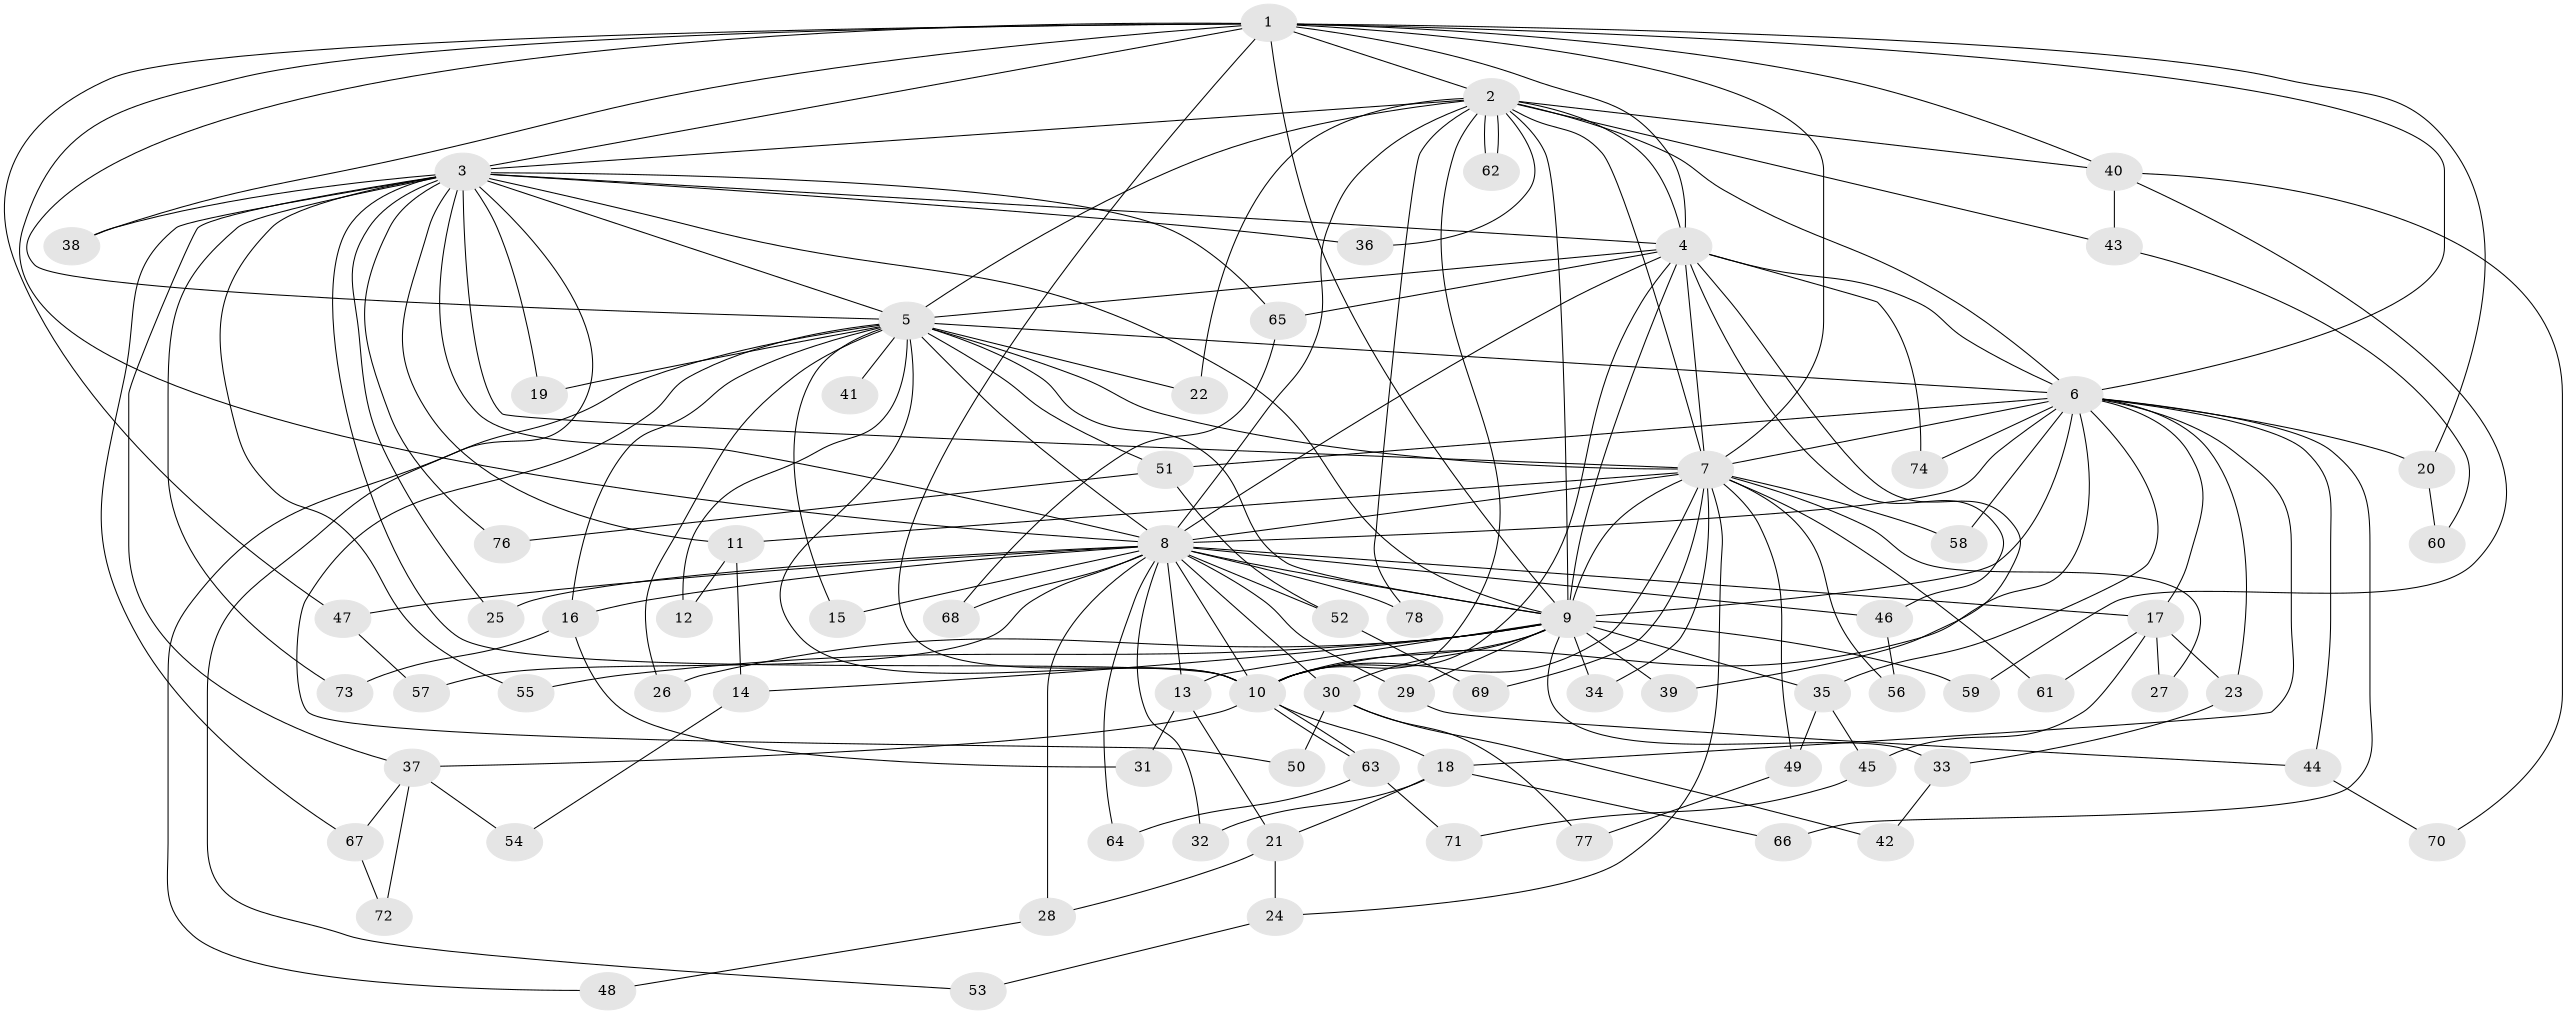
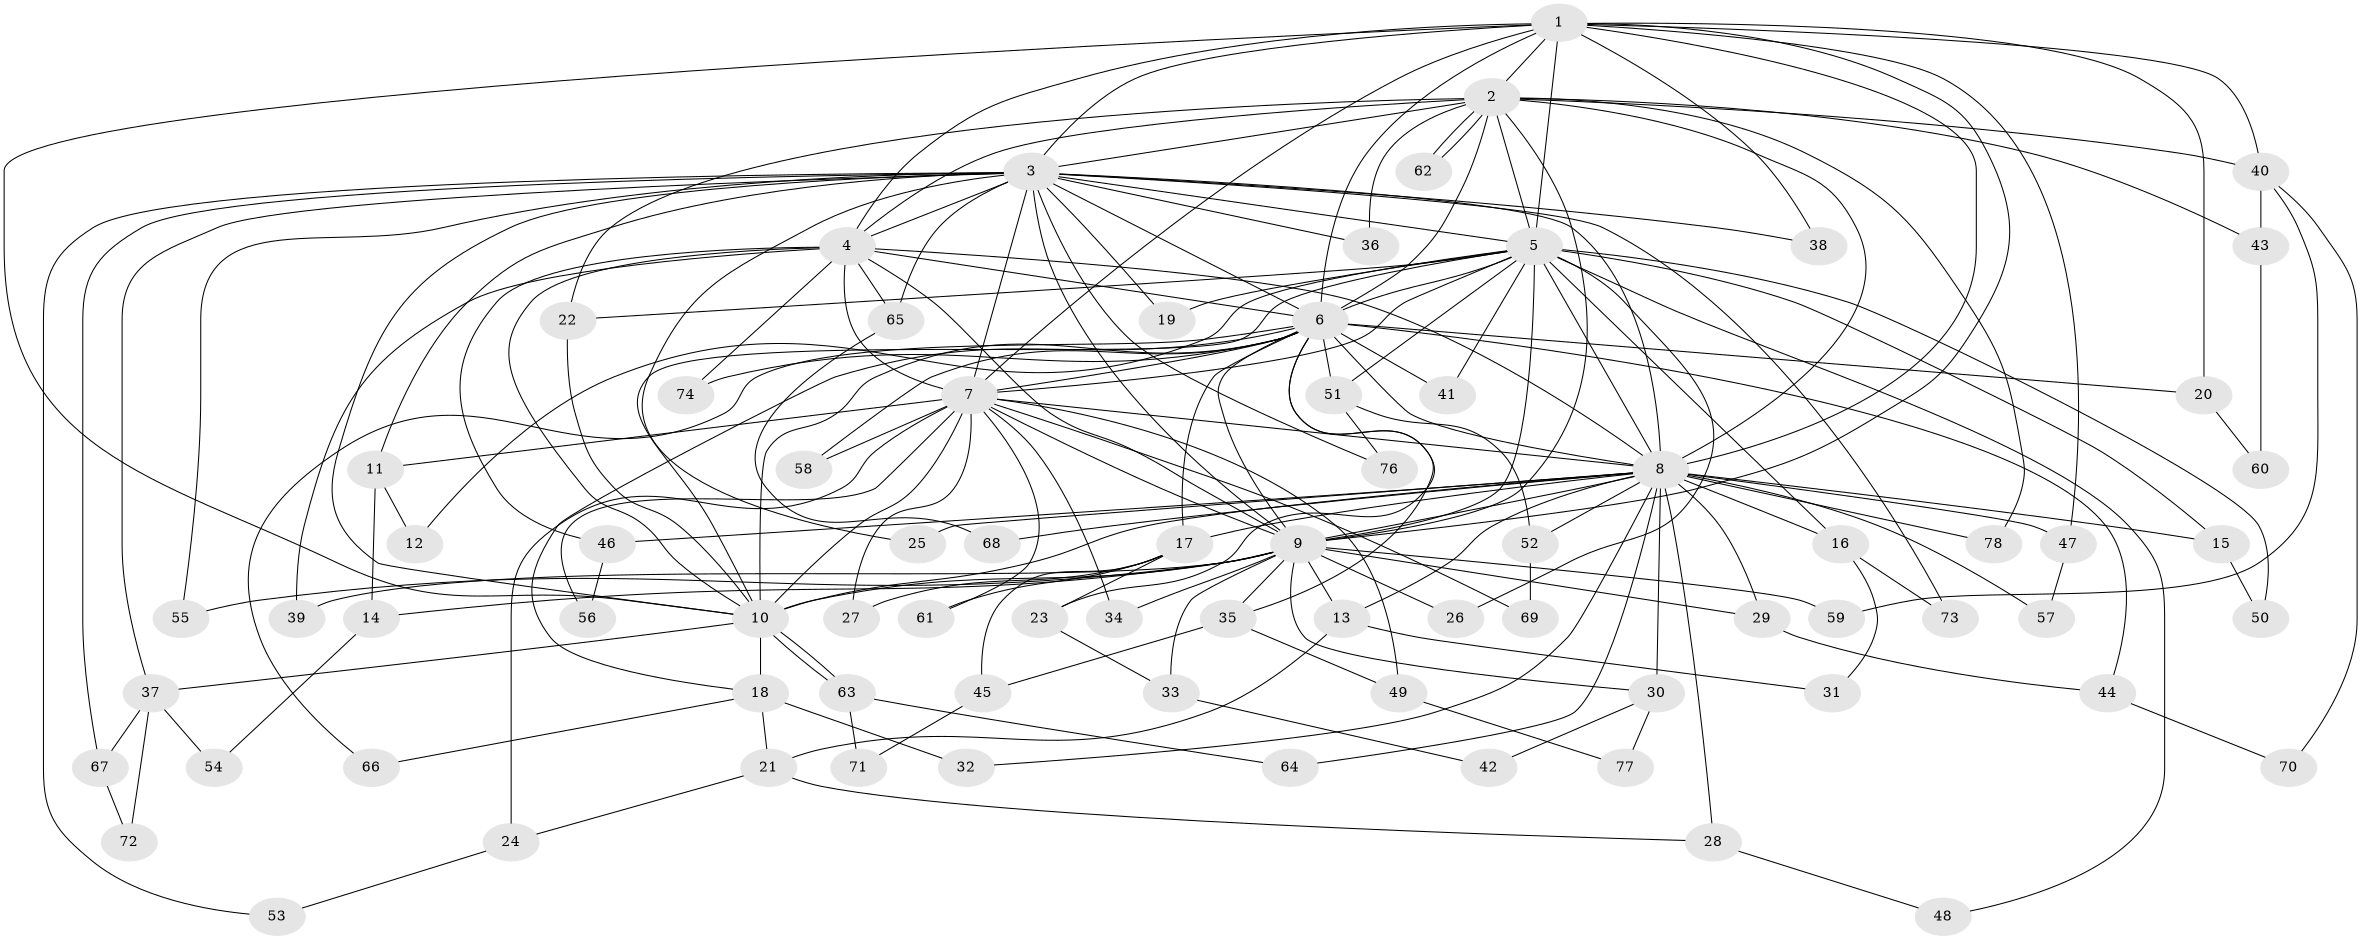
(1635, 232) -> none
none -> (1176, 246)
(1295, 284) -> none
none -> (1377, 354)
(1486, 431) -> (609, 482)
(1310, 740) -> (2241, 582)
